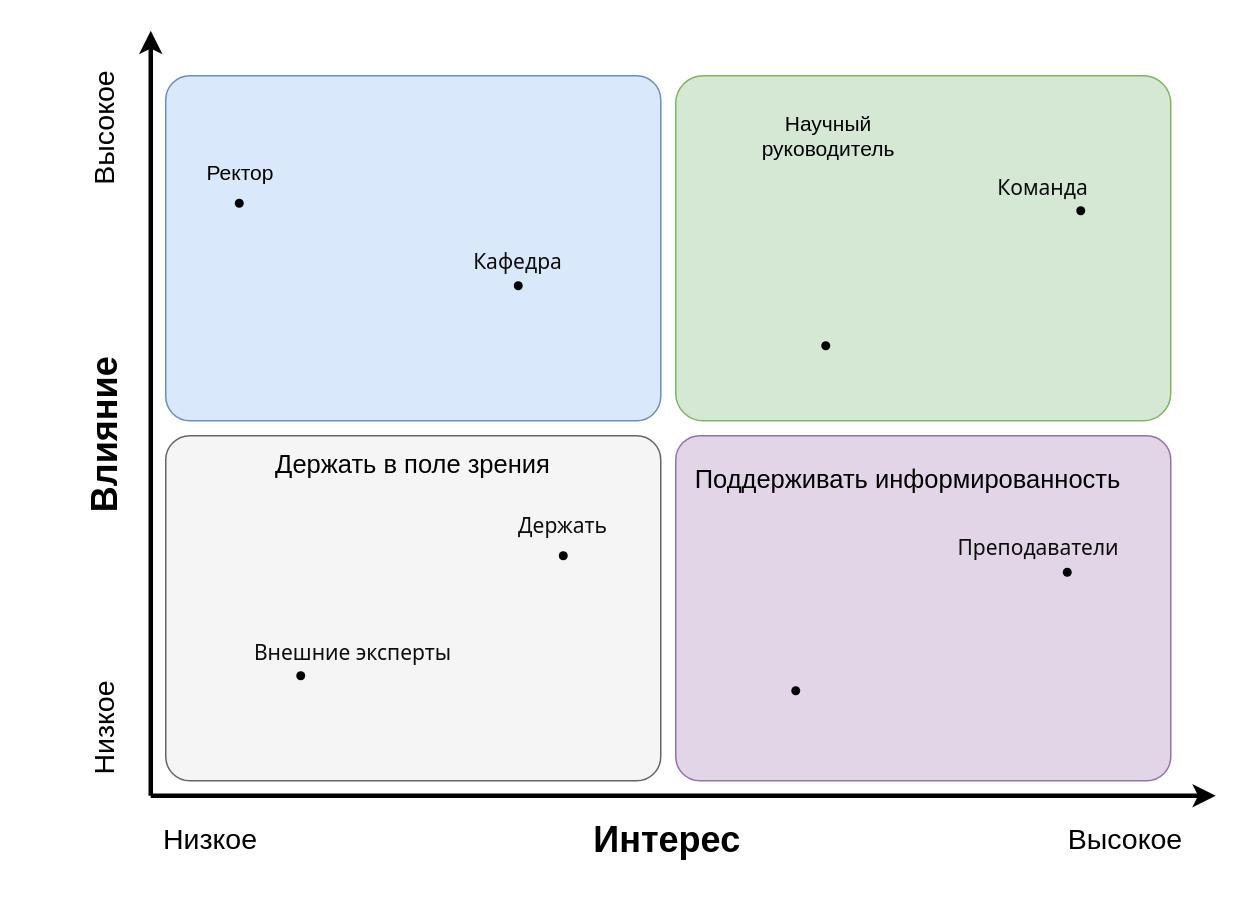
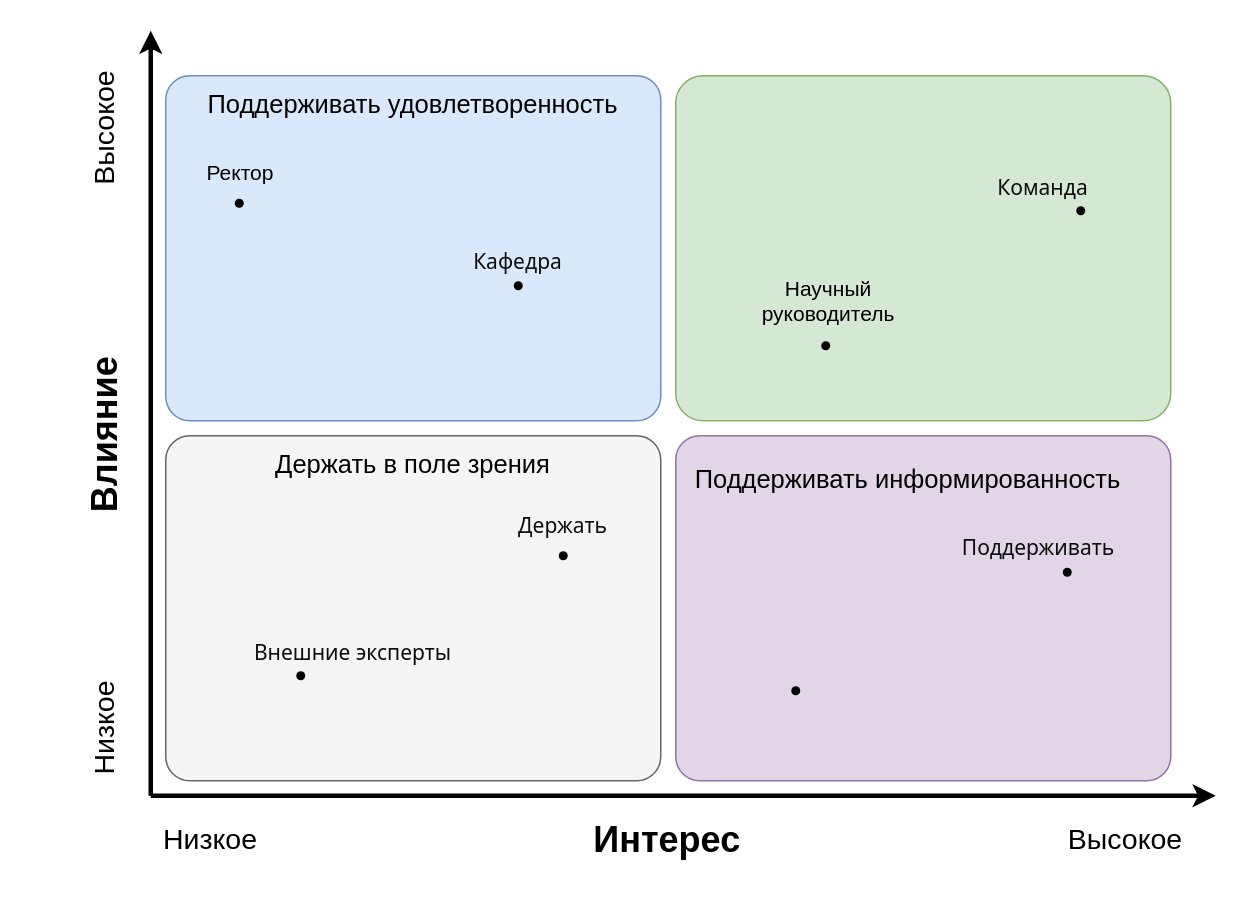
none -> (413, 106)
(829, 136) -> (829, 301)
(1039, 548) -> (1039, 548)
